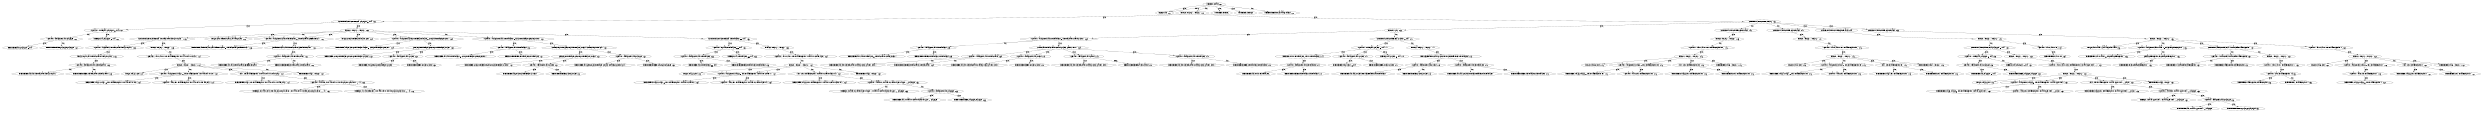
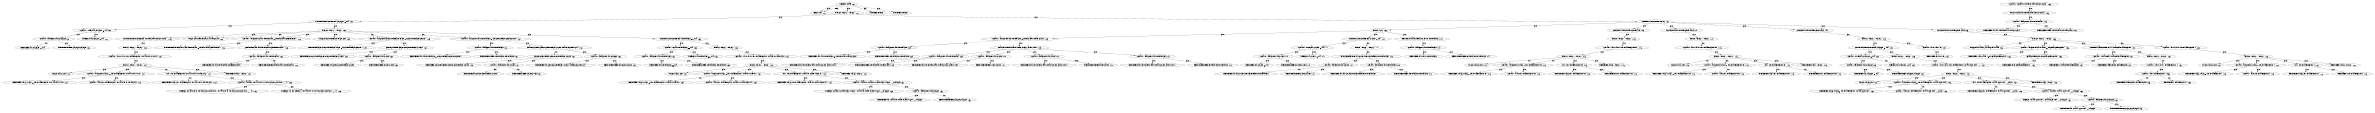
(1279, 13) -> none
(139, 43) -> none
(1339, 52) -> (1400, 34)
(2365, 78) -> (2231, 69)
